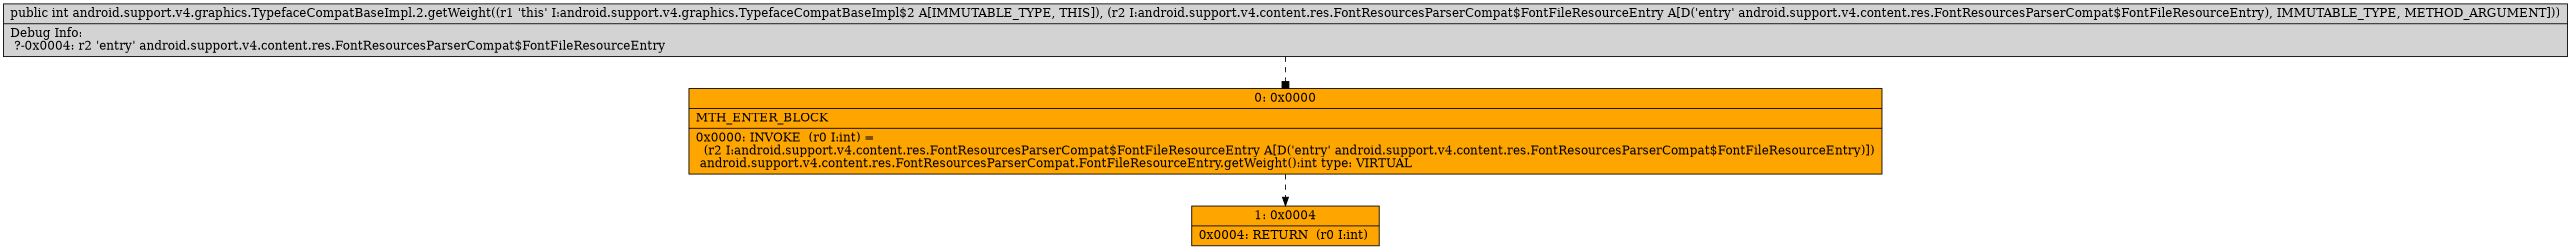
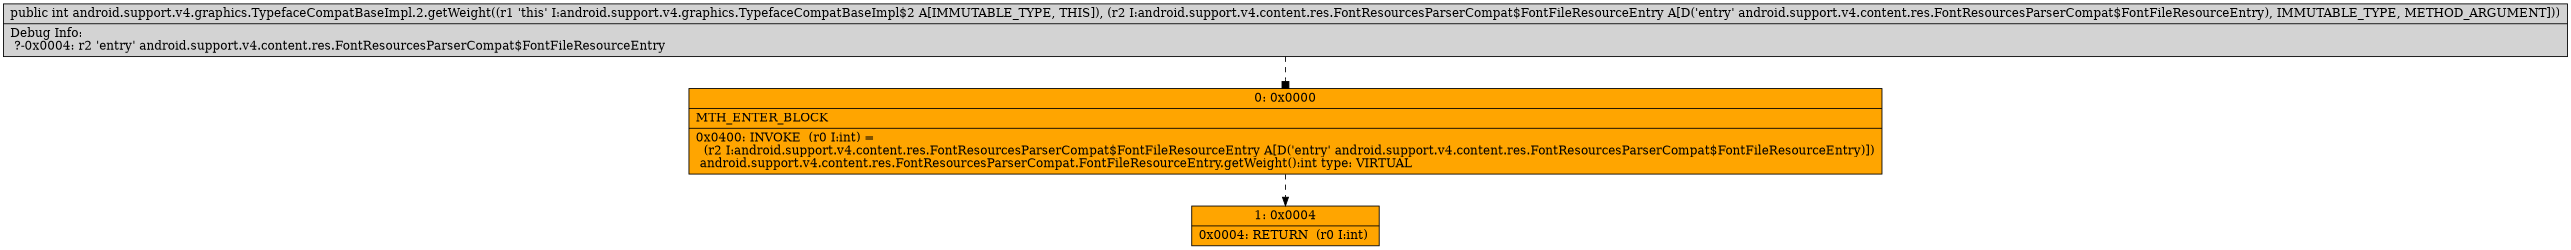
(787, 138) -> (787, 138)
